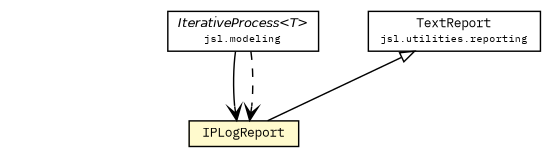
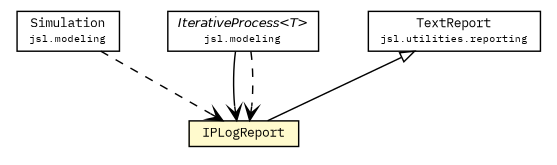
none -> (68, 31)
